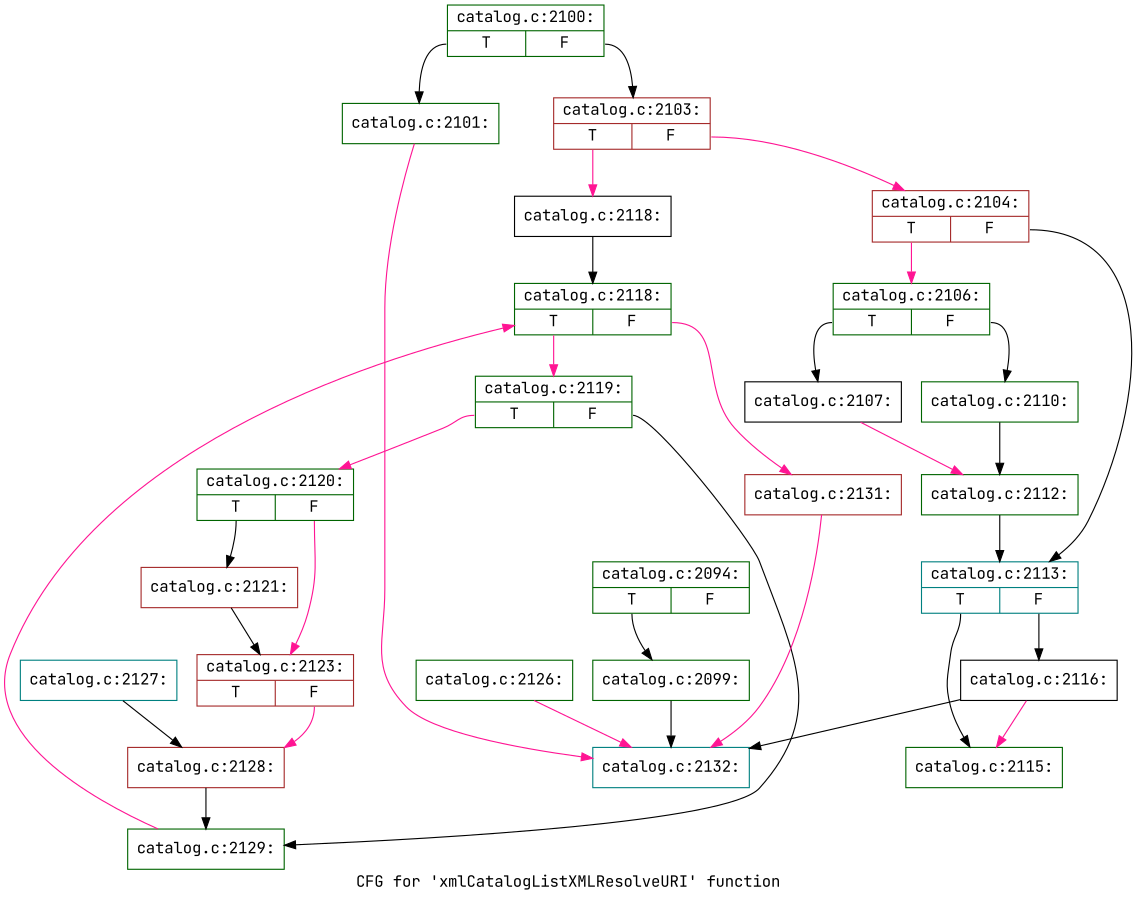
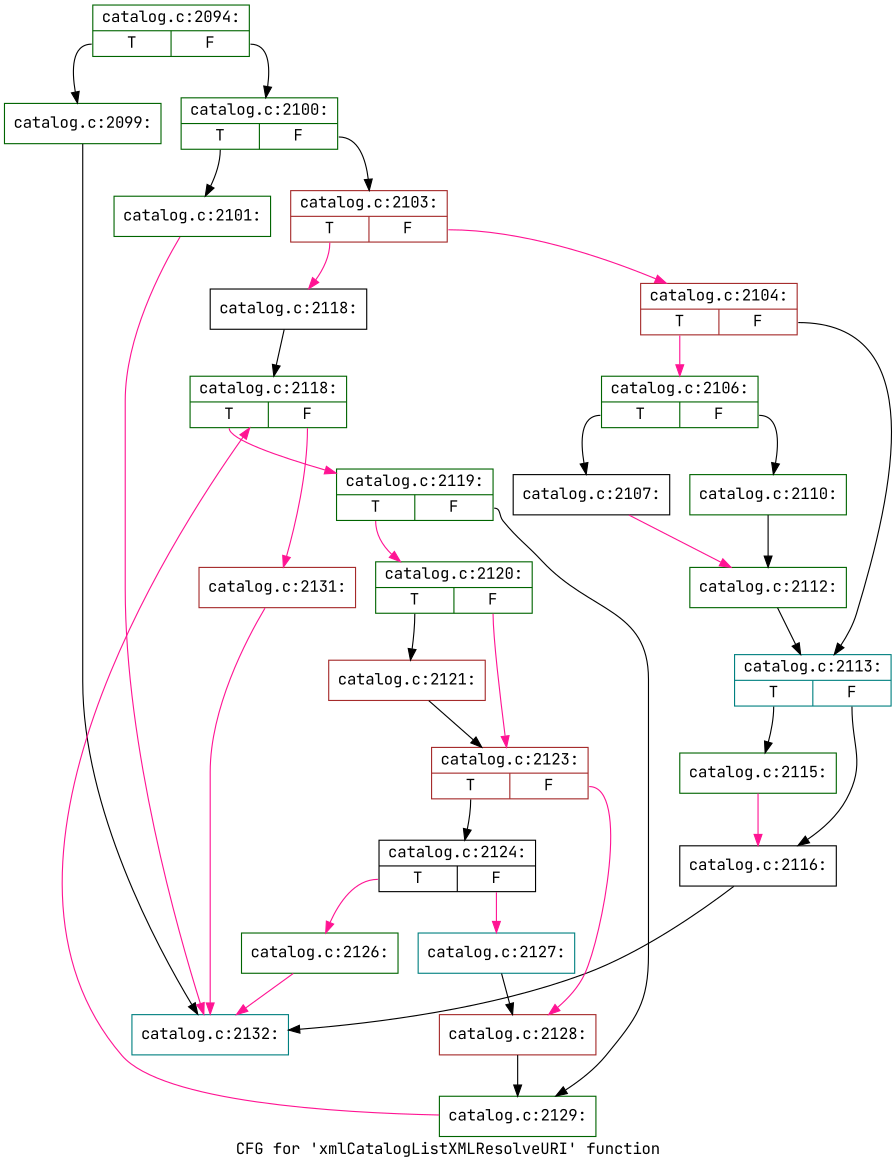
none -> (268, 61)
(1015, 719) -> (758, 814)
none -> (457, 866)
